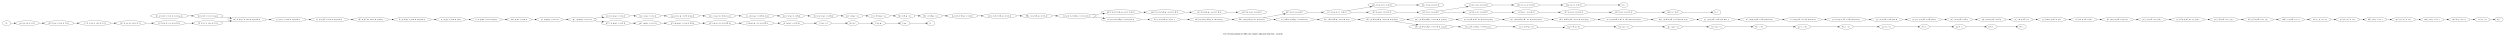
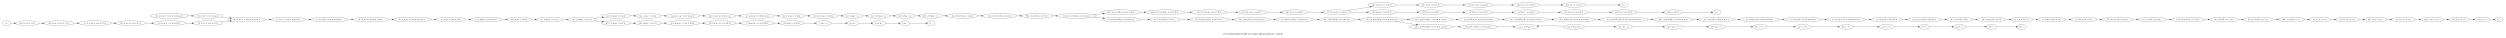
(1454, 9) -> (1453, 5)
(1274, 16) -> (1274, 12)
(1550, 28) -> (1551, 26)
